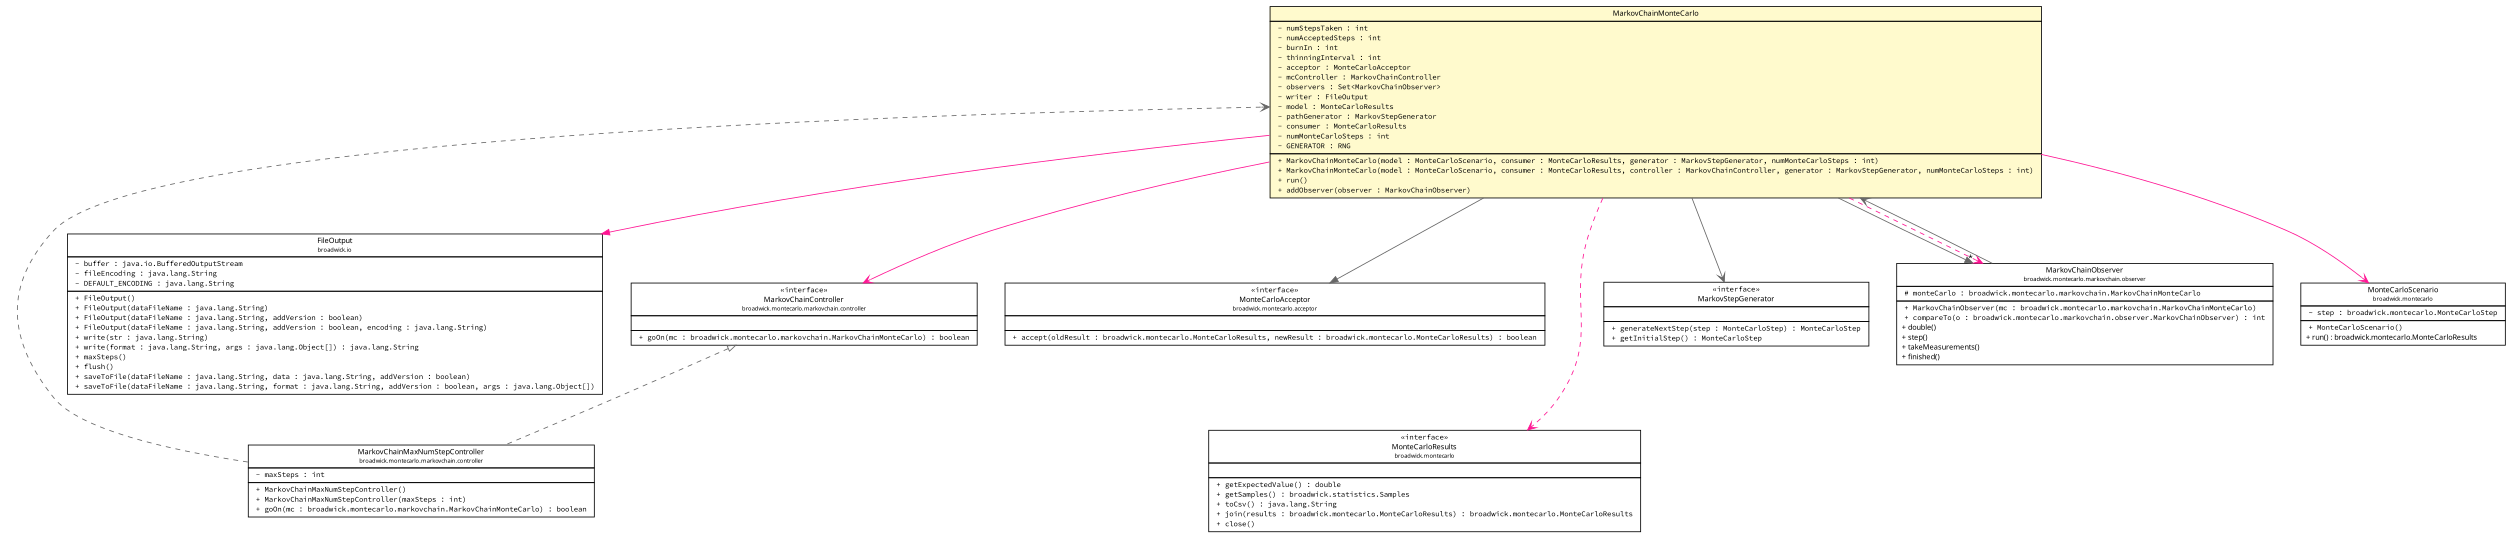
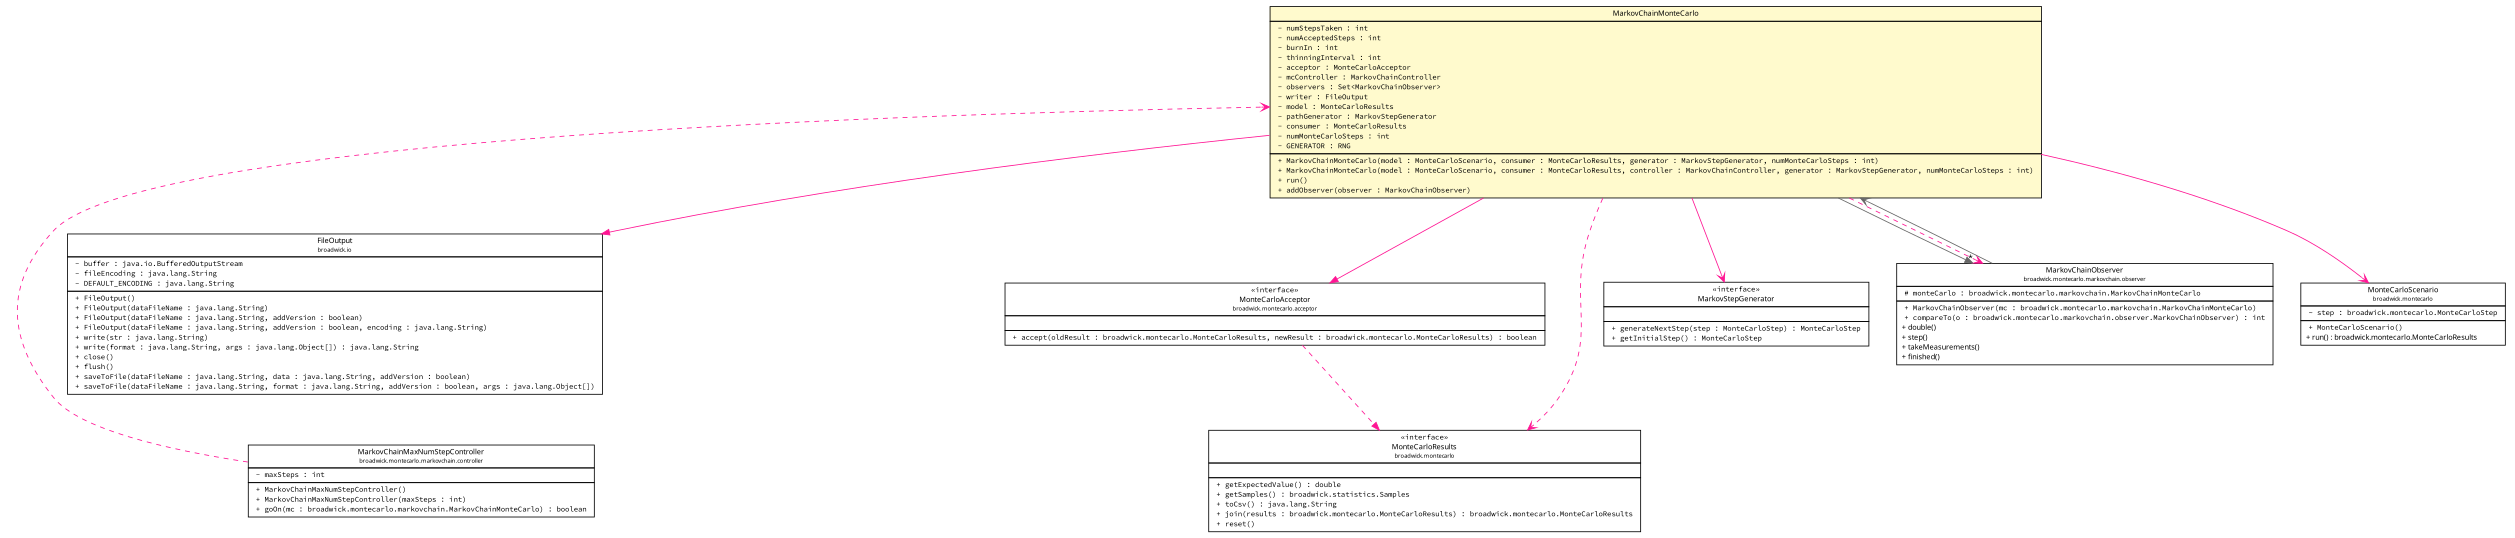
(455, 146) -> (455, 146)
(1707, 236) -> (1707, 236)
(1410, 239) -> (1410, 239)
(804, 314) -> none
(101, 357) -> (94, 357)
none -> (1338, 385)
(1236, 524) -> (1236, 524)
